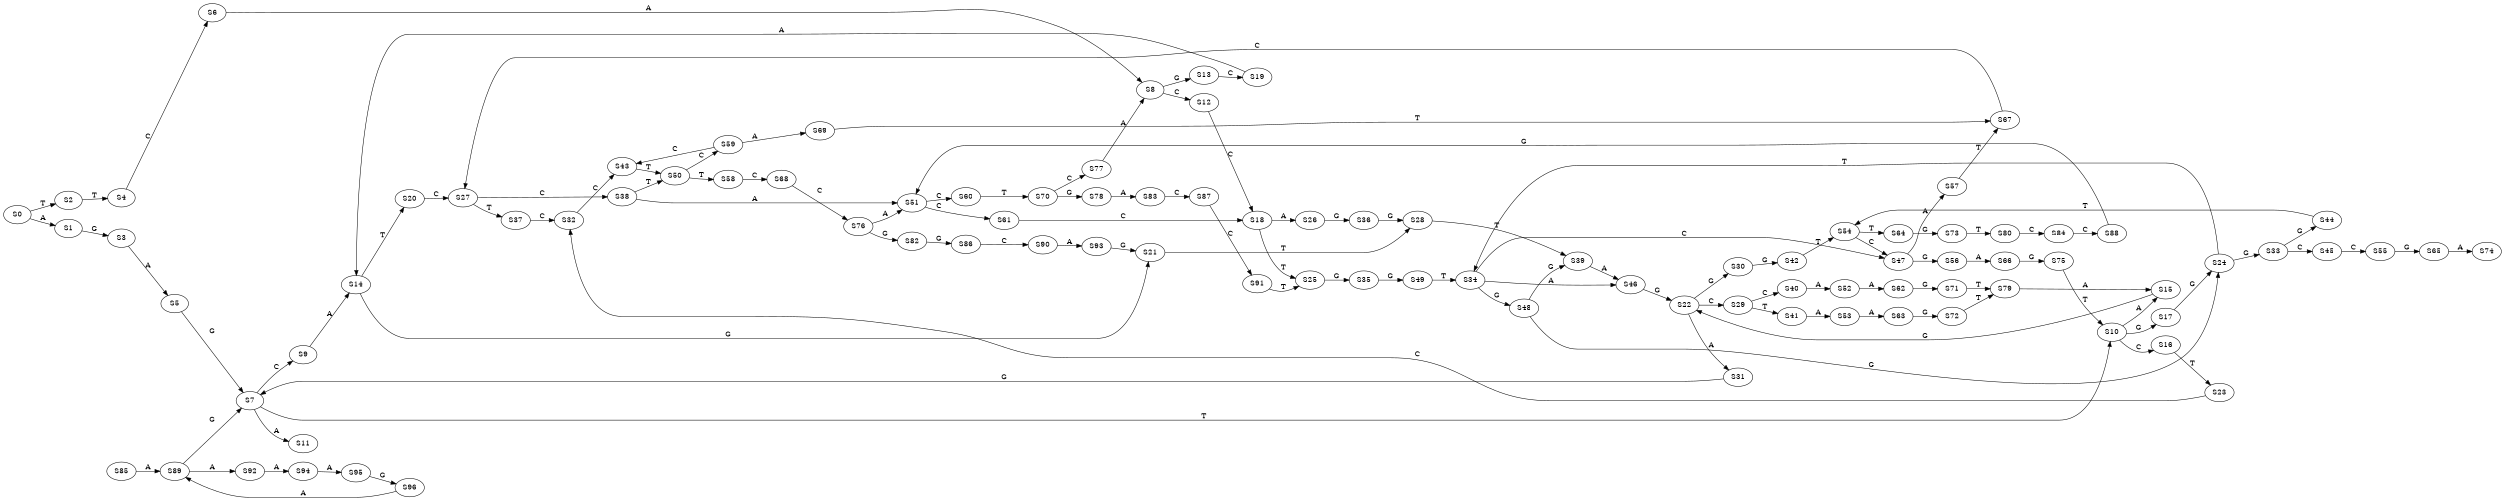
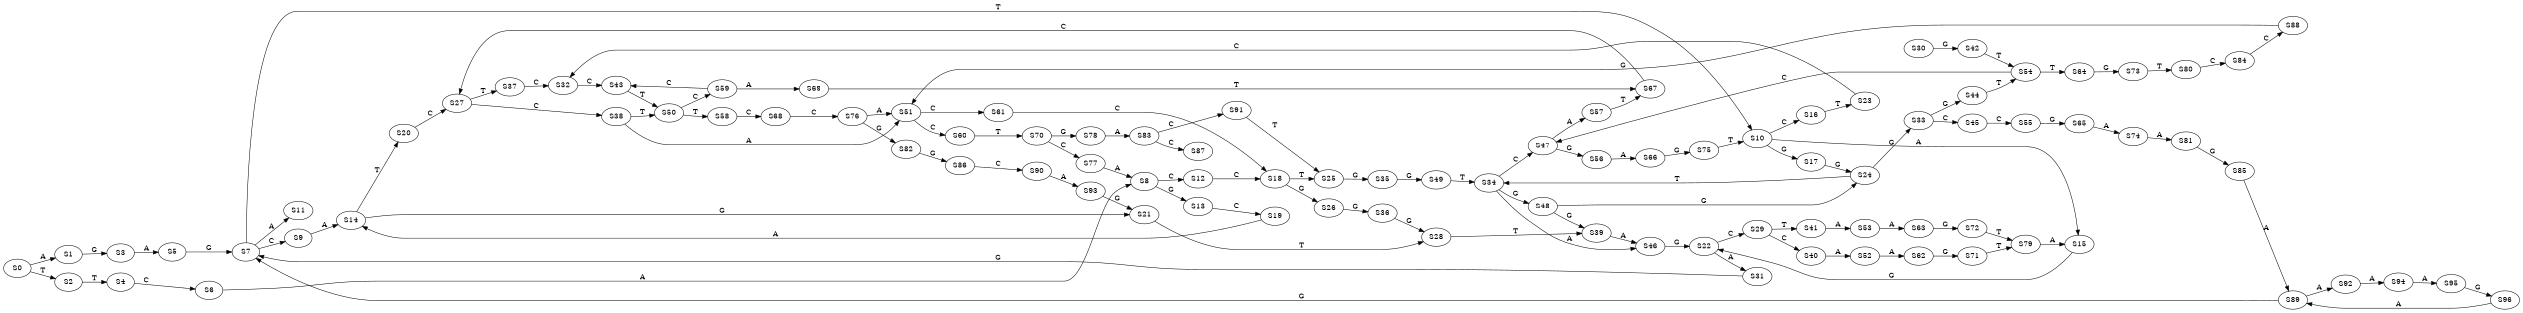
none -> (2186, 141)
(1284, 216) -> (1302, 189)
(1229, 238) -> (1186, 124)
(1709, 288) -> none
